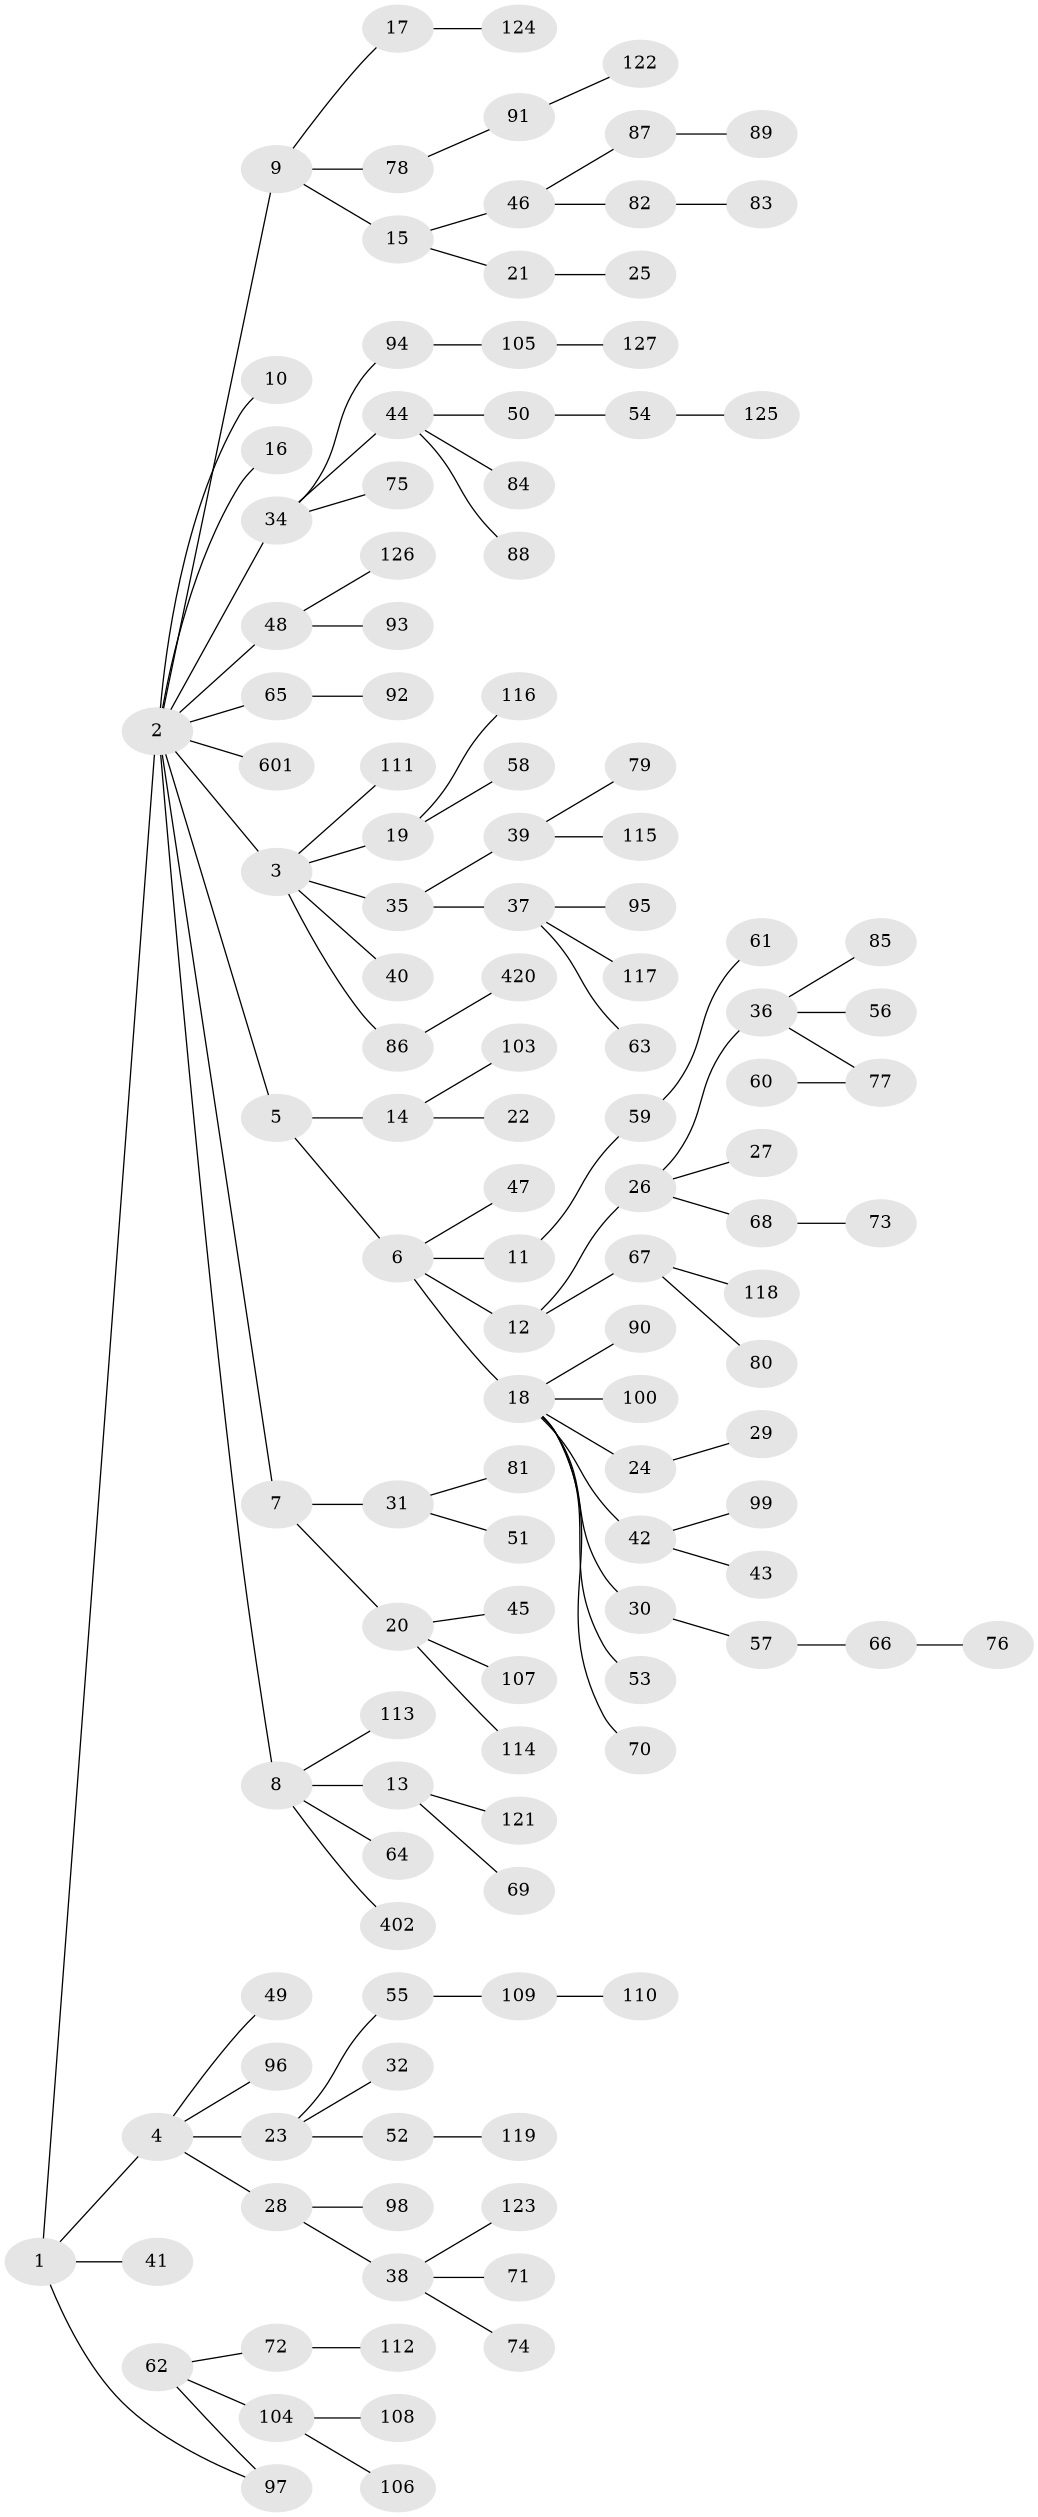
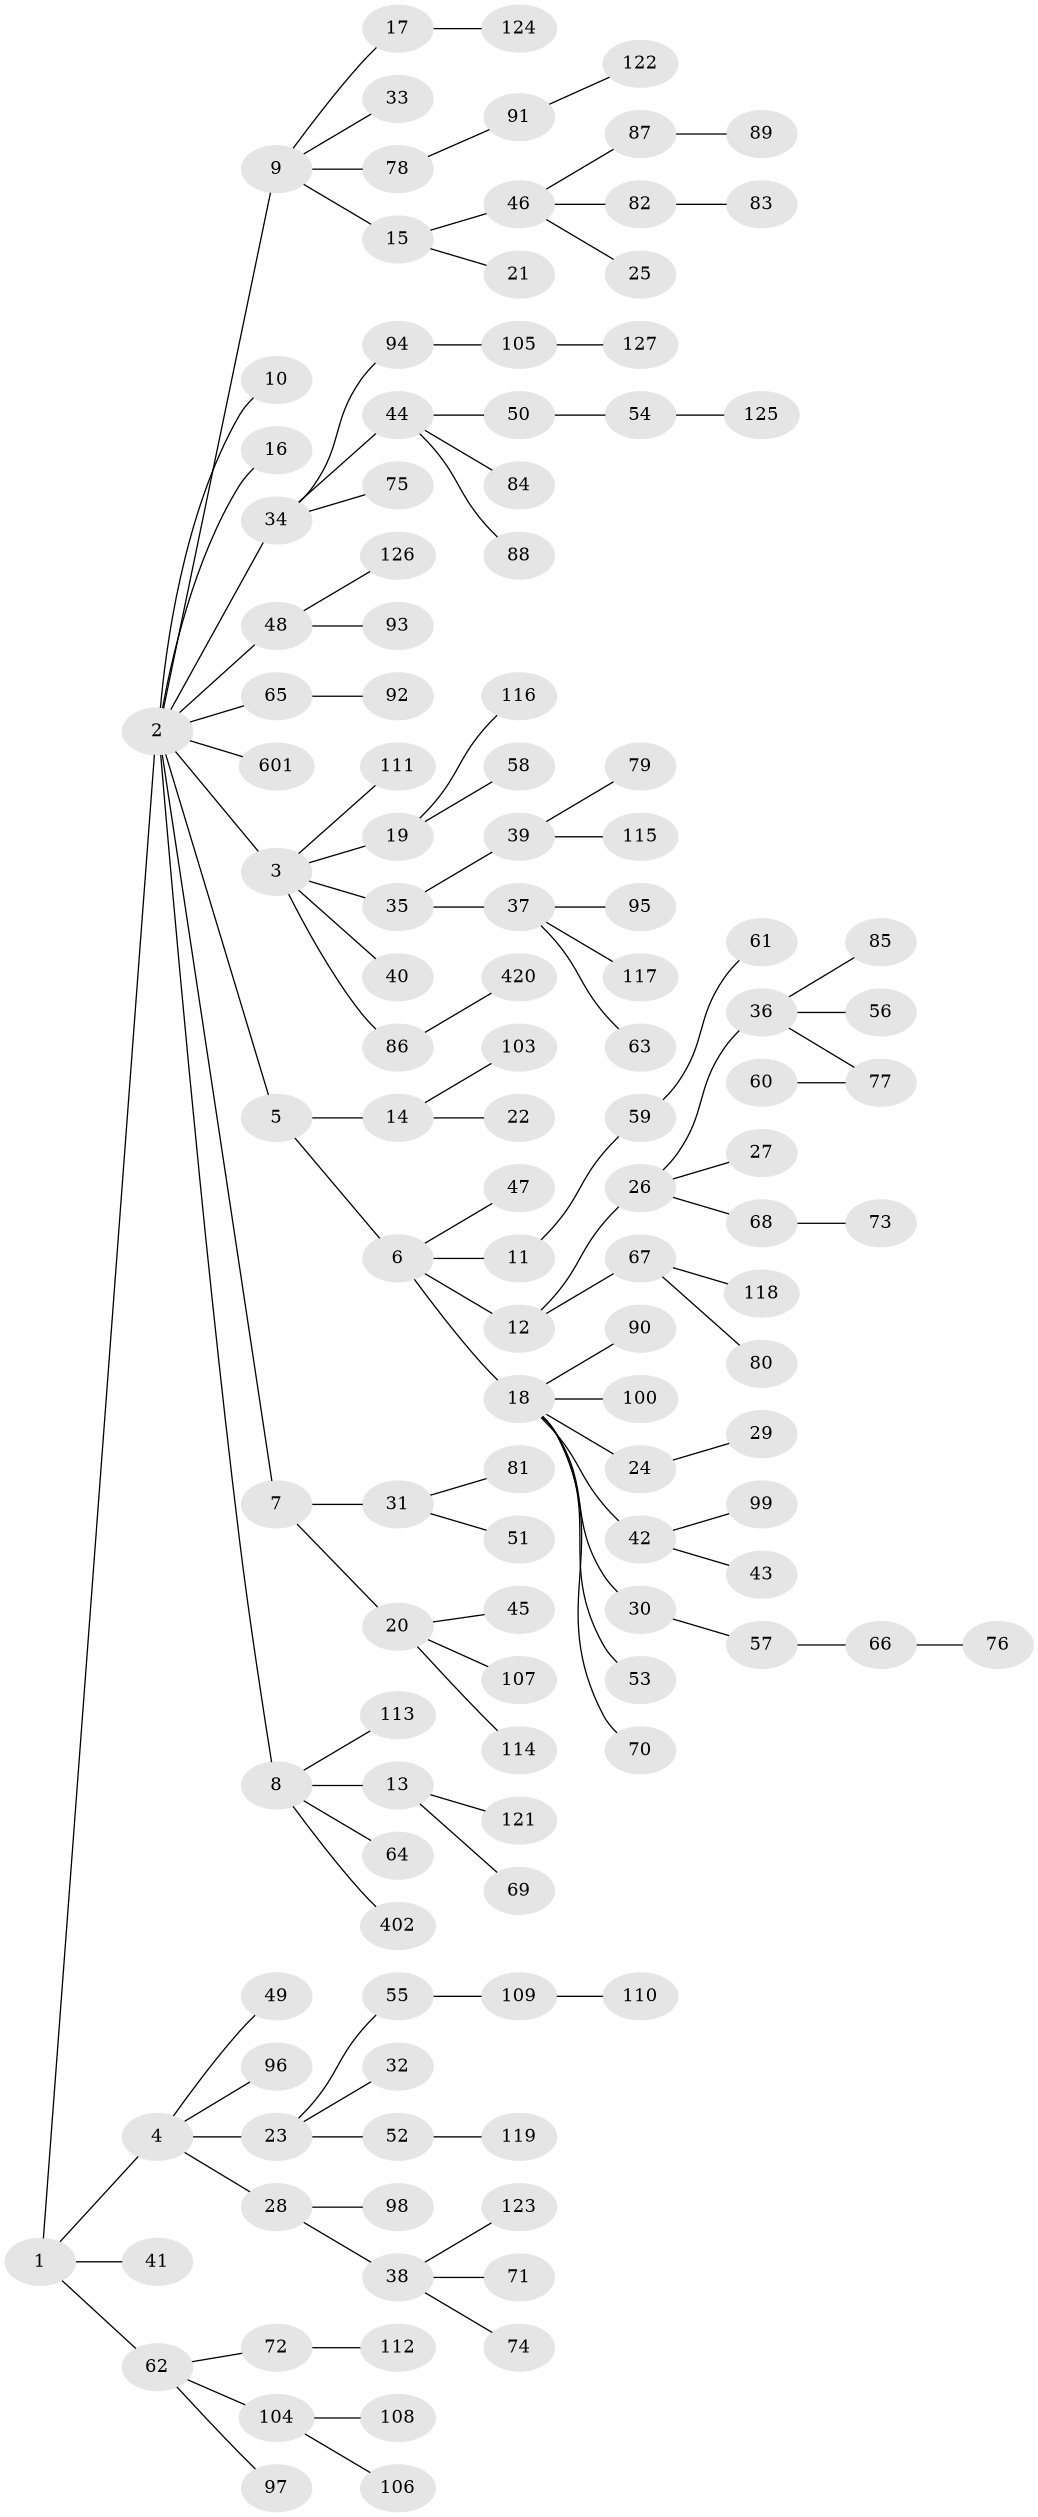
none -> (398, 99)
(580, 275) -> (580, 239)
(125, 2404) -> (99, 2315)
